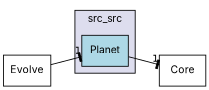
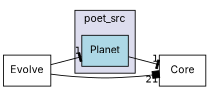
(105, 19) -> (105, 19)
none -> (101, 78)
